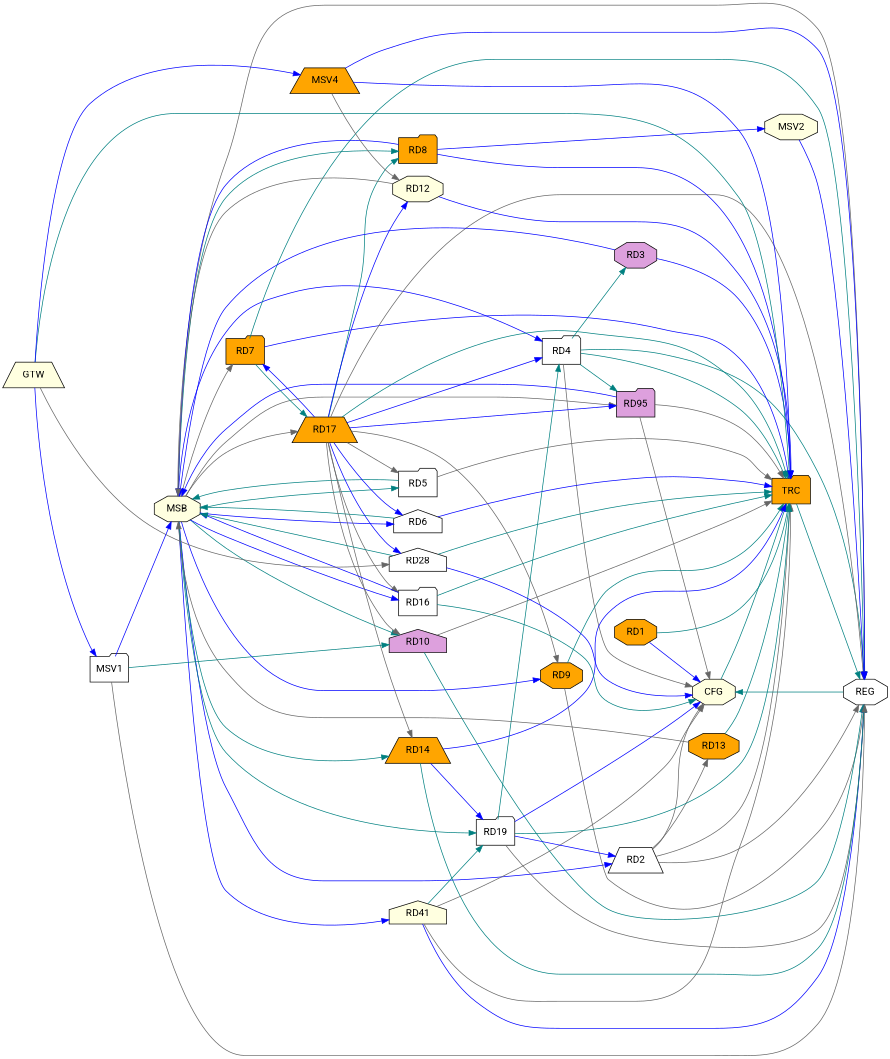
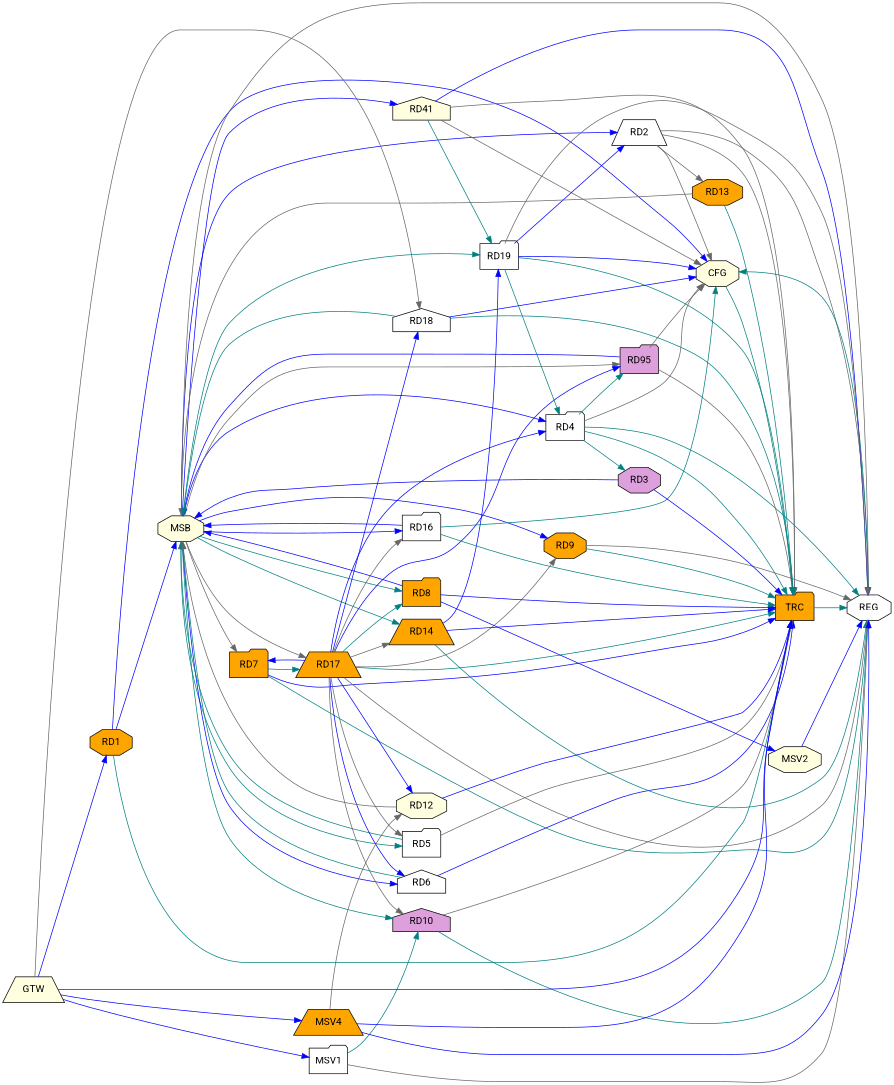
(457, 114) -> (527, 989)
(418, 561) -> (422, 321)
(142, 592) -> (145, 639)
none -> (71, 870)
